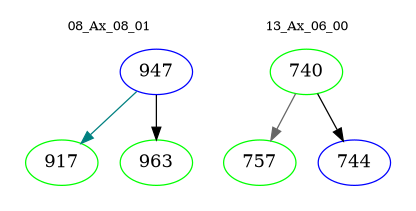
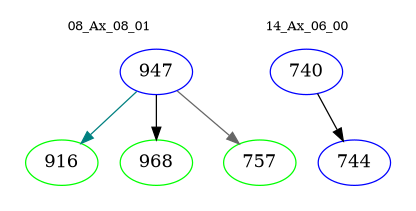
(307, 27) -> (307, 27)
(306, 72) -> (306, 72)
(286, 111) -> (194, 105)
(62, 163) -> (62, 163)
(156, 163) -> (156, 163)
